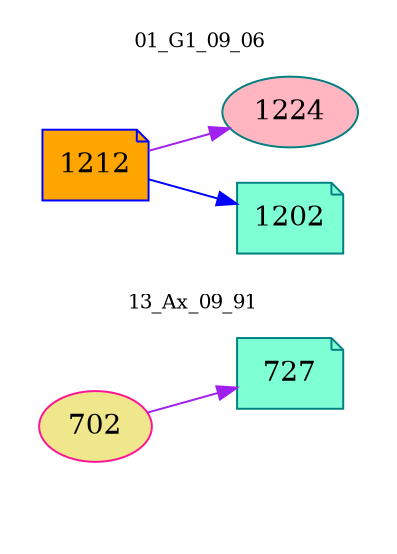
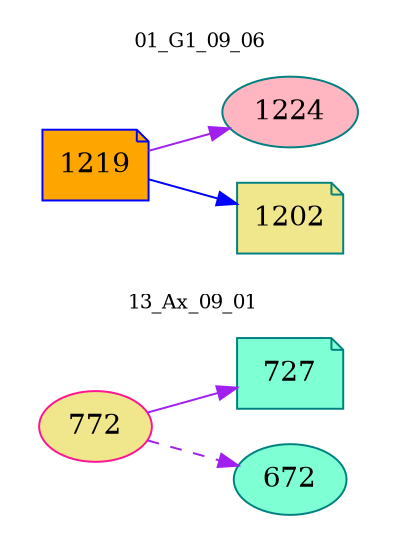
(96, 165) -> (96, 165)
(290, 218) -> (290, 218)
(193, 304) -> (193, 304)
(96, 426) -> (96, 426)
none -> (290, 480)
